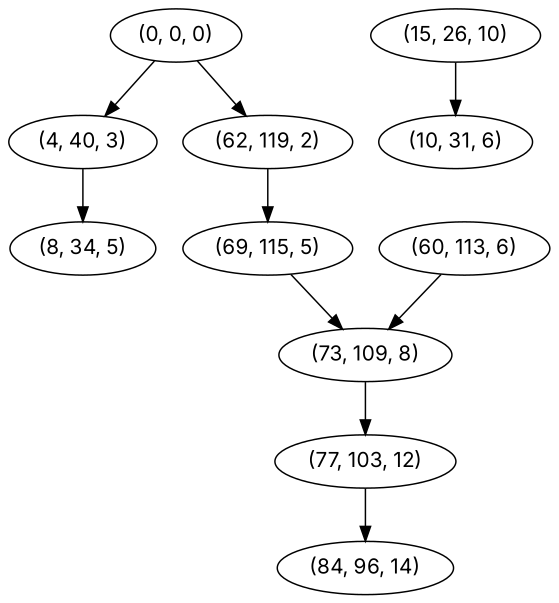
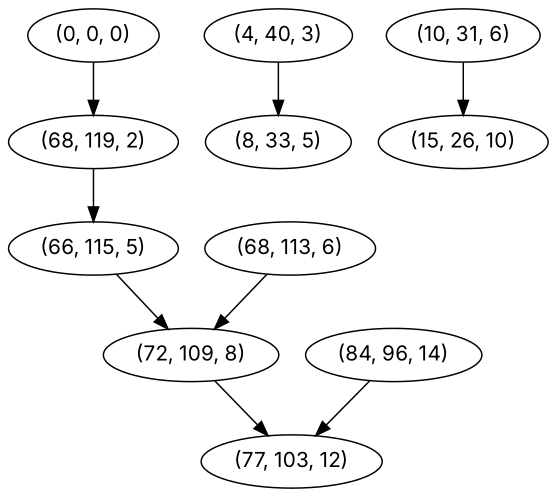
(456, 81) -> (463, 81)
(135, 83) -> none
(268, 142) -> (93, 142)
(83, 248) -> (278, 142)
(268, 248) -> (93, 248)
(465, 248) -> (290, 248)
(365, 355) -> (191, 355)
(365, 507) -> (348, 403)
